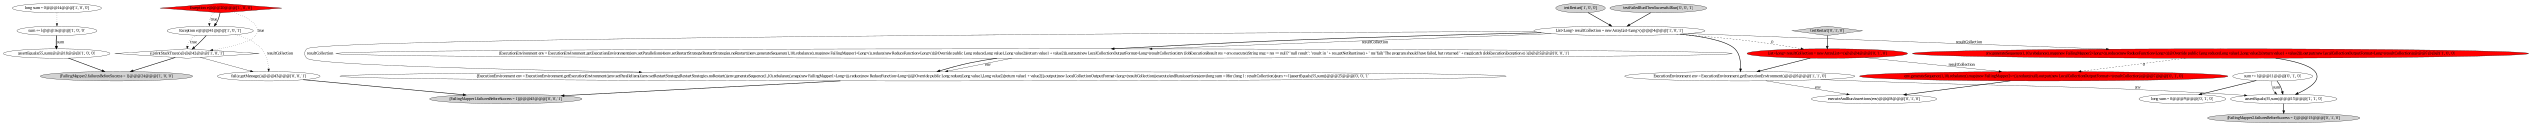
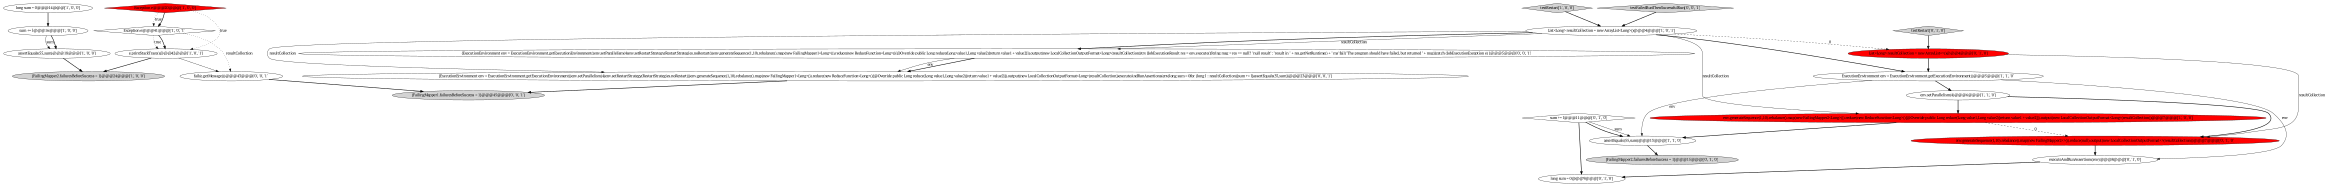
(1581, 8) -> (1557, 8)
(1658, 8) -> (1665, 8)
(57, 18) -> (48, 18)
(210, 31) -> (155, 31)
(187, 54) -> (166, 54)
(2273, 76) -> (1579, 118)
none -> (1958, 95)
none -> (1832, 170)
